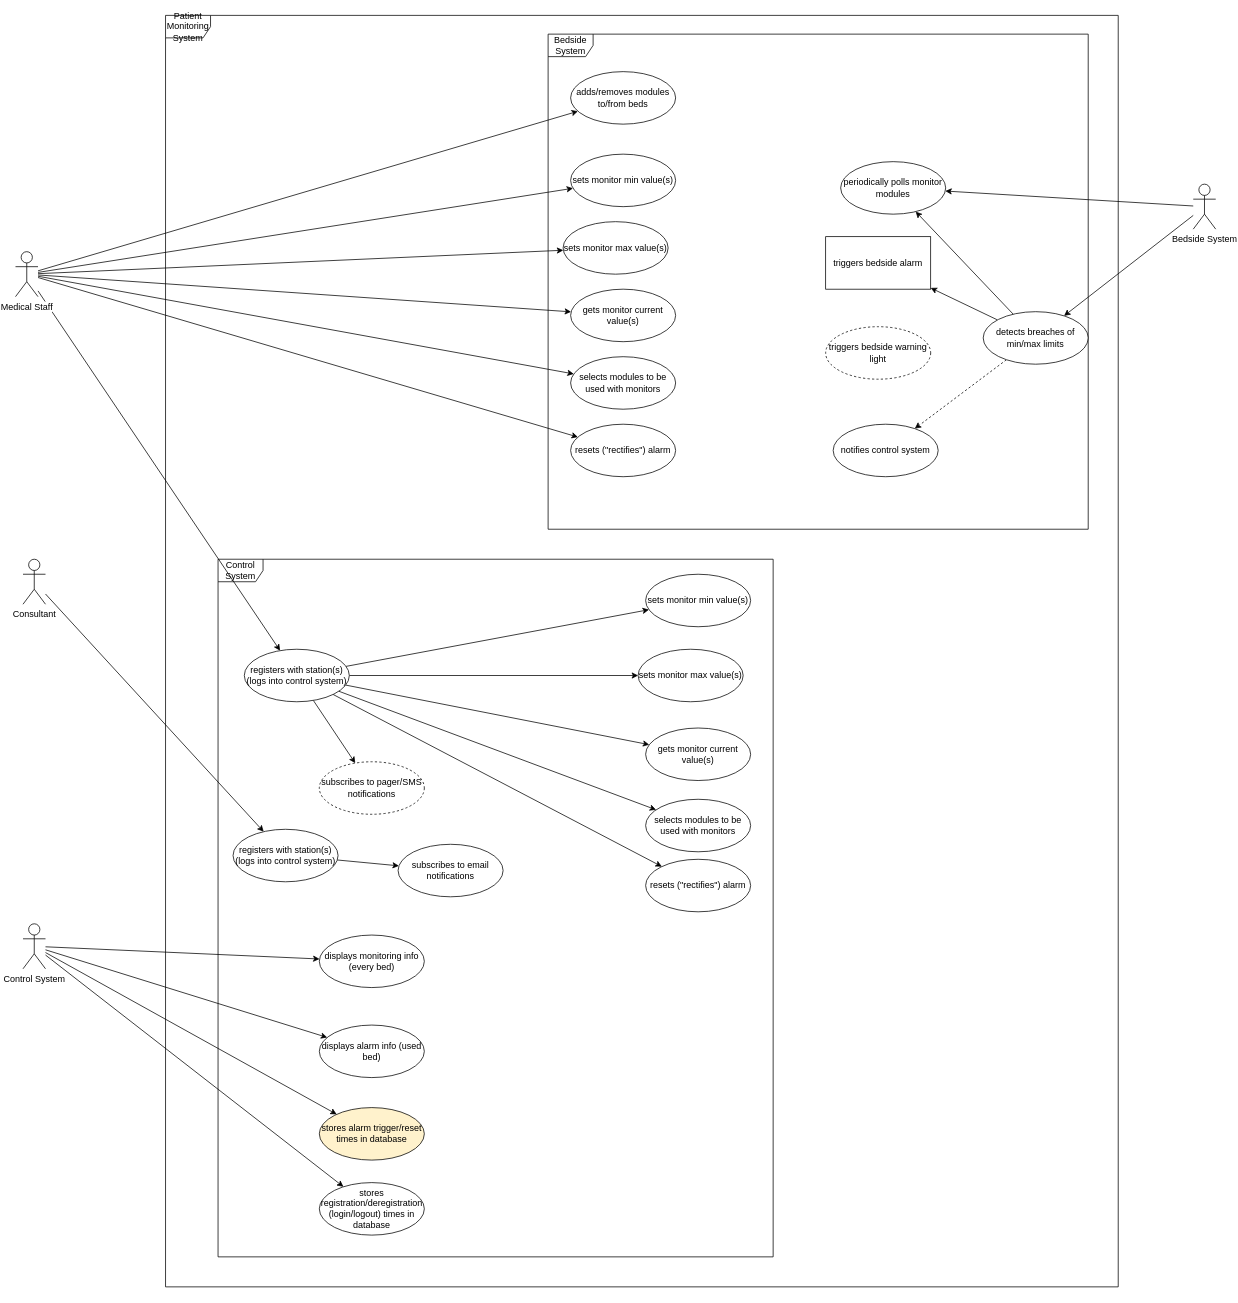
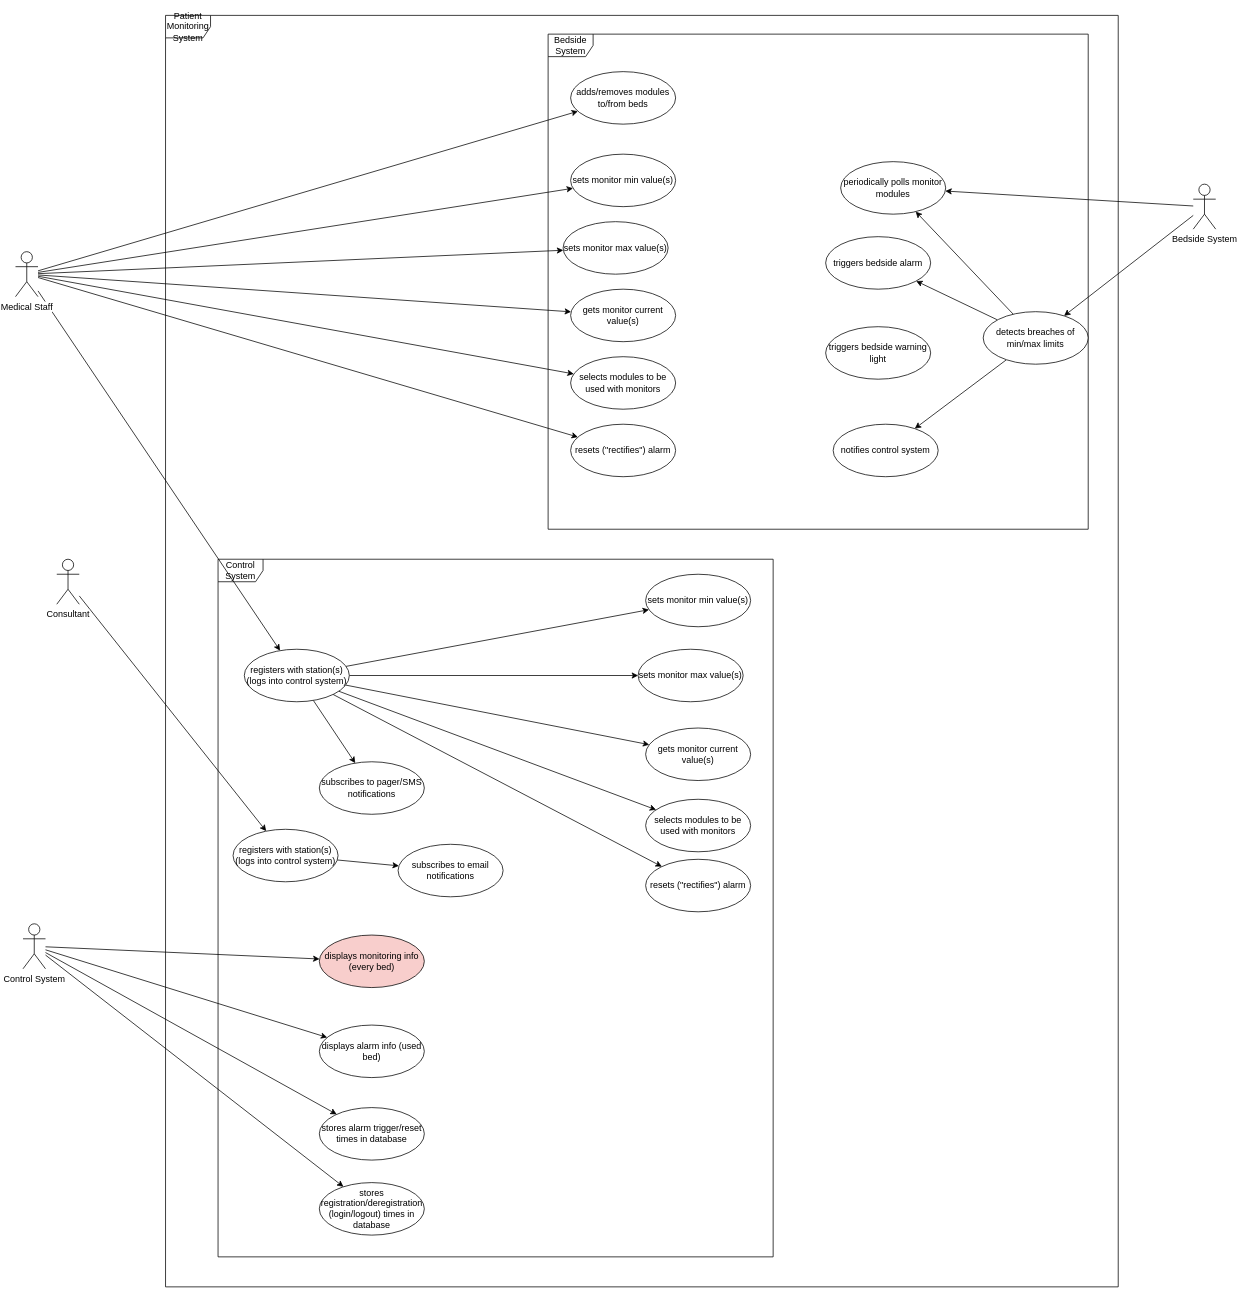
(878, 263) -> (878, 263)
(878, 353) -> (878, 353)
(962, 393) -> (962, 393)
(34, 582) -> (68, 582)
(372, 788) -> (372, 788)
(372, 961) -> (372, 961)
(372, 1134) -> (372, 1134)
